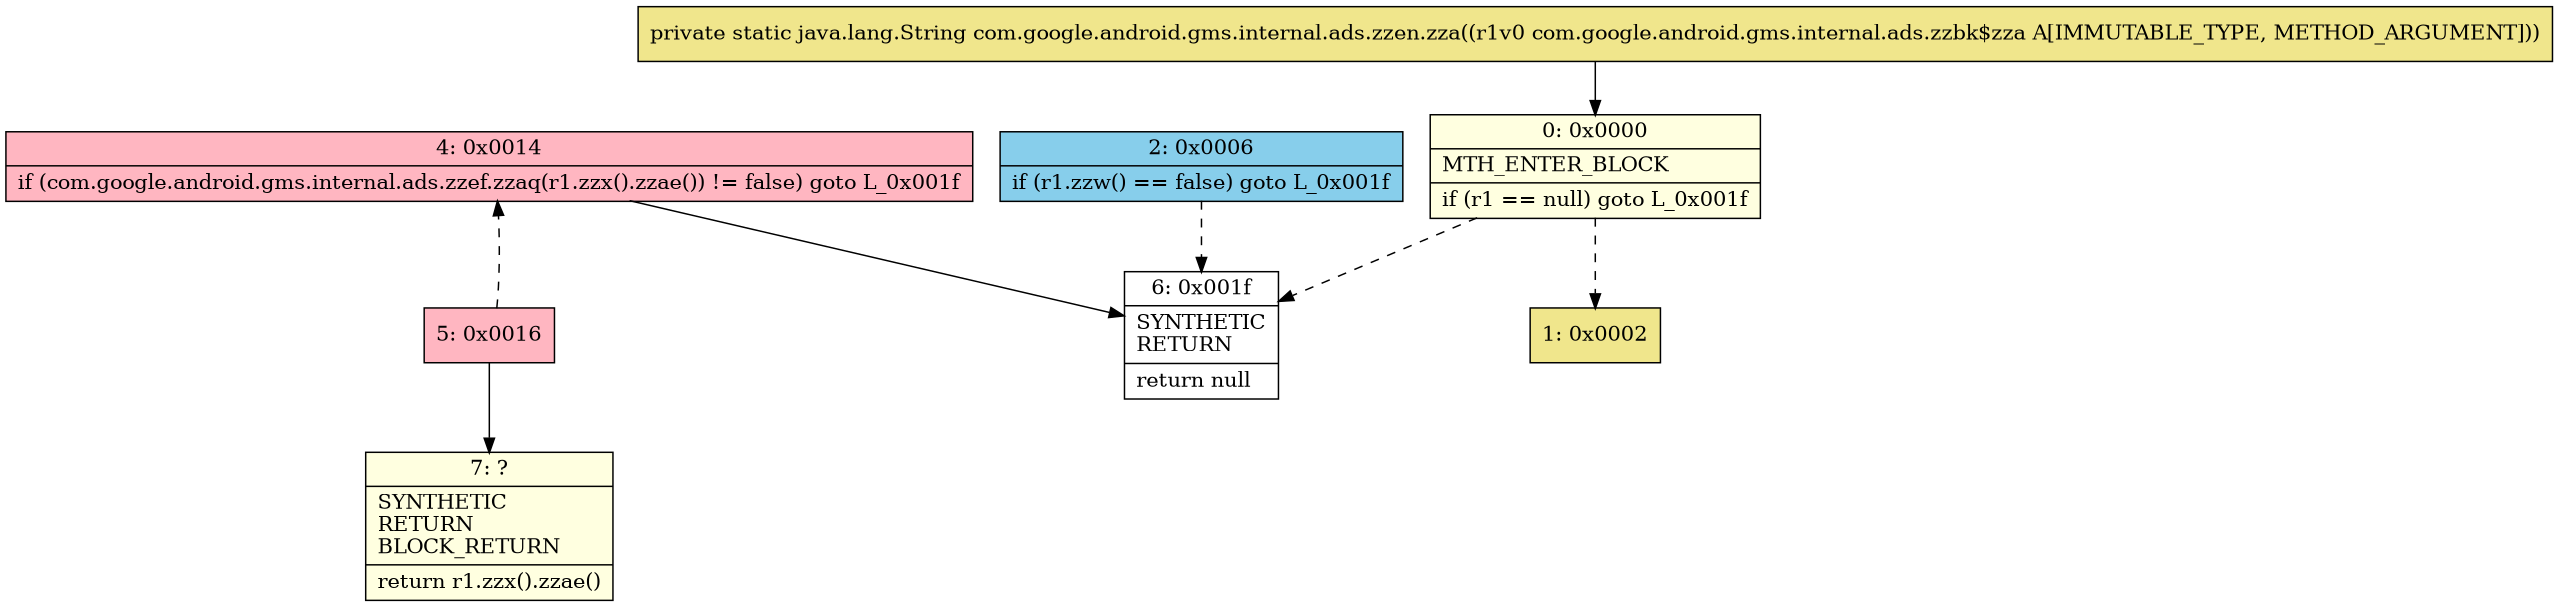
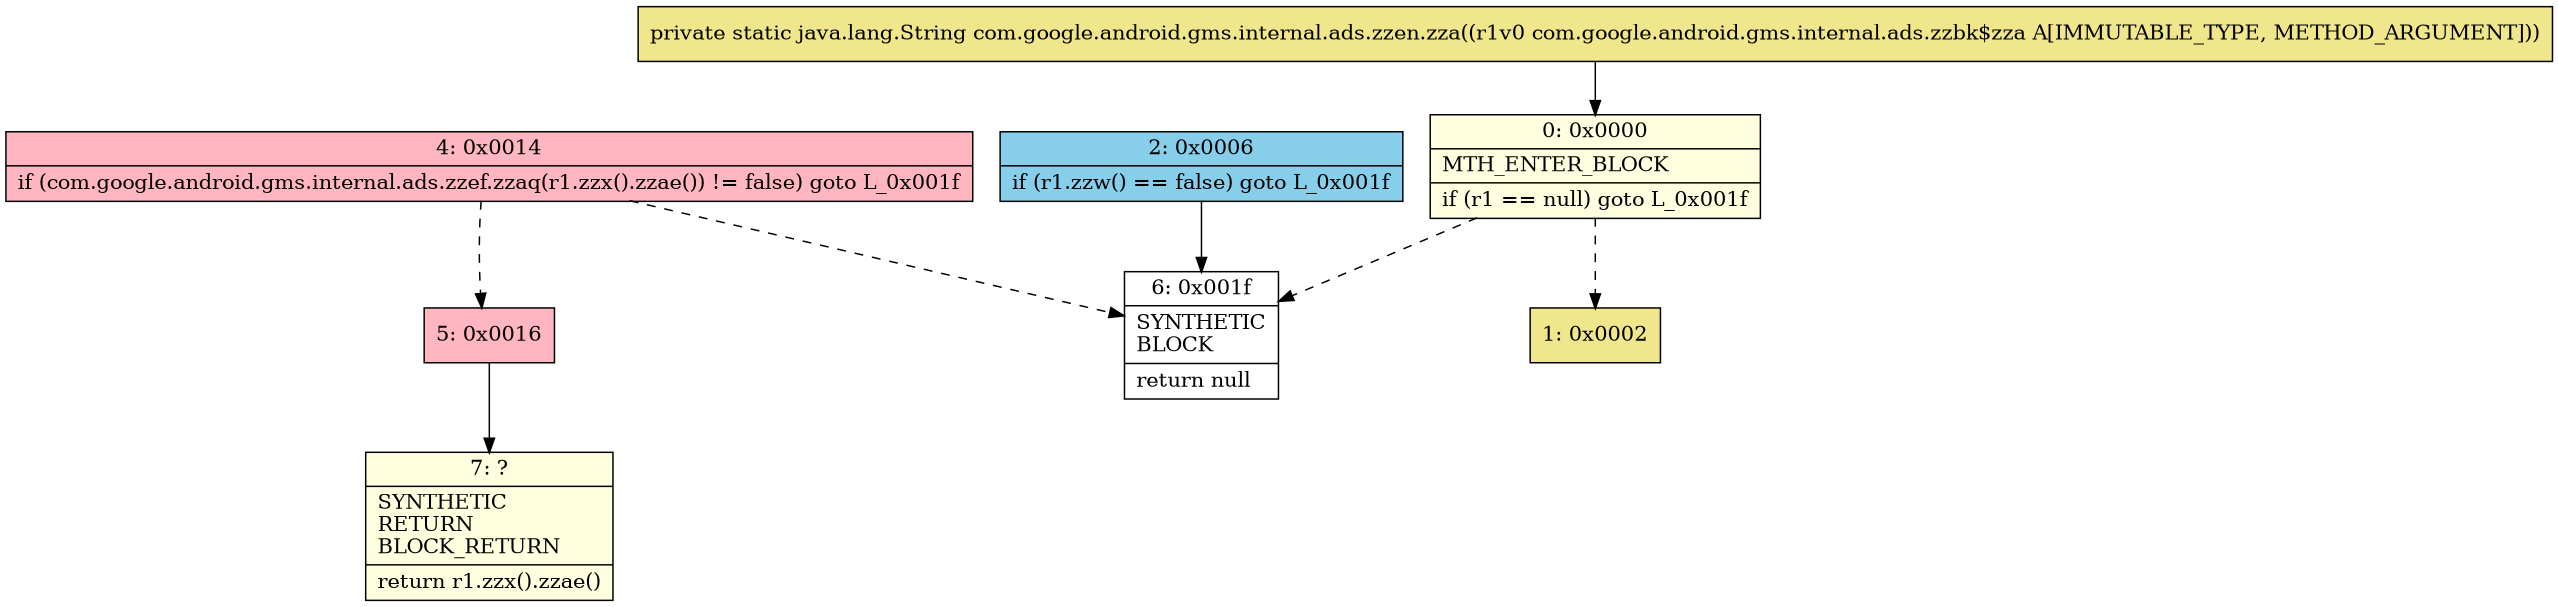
(1201, 229) -> (1201, 229)
(870, 257) -> (870, 257)
(499, 262) -> (479, 247)
(1184, 345) -> (1175, 345)
